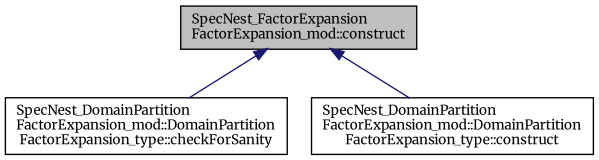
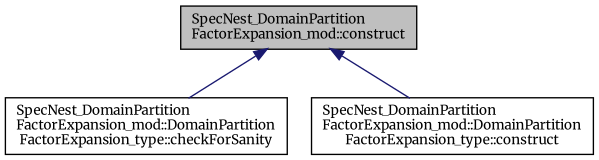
(299, 28) -> (299, 28)
